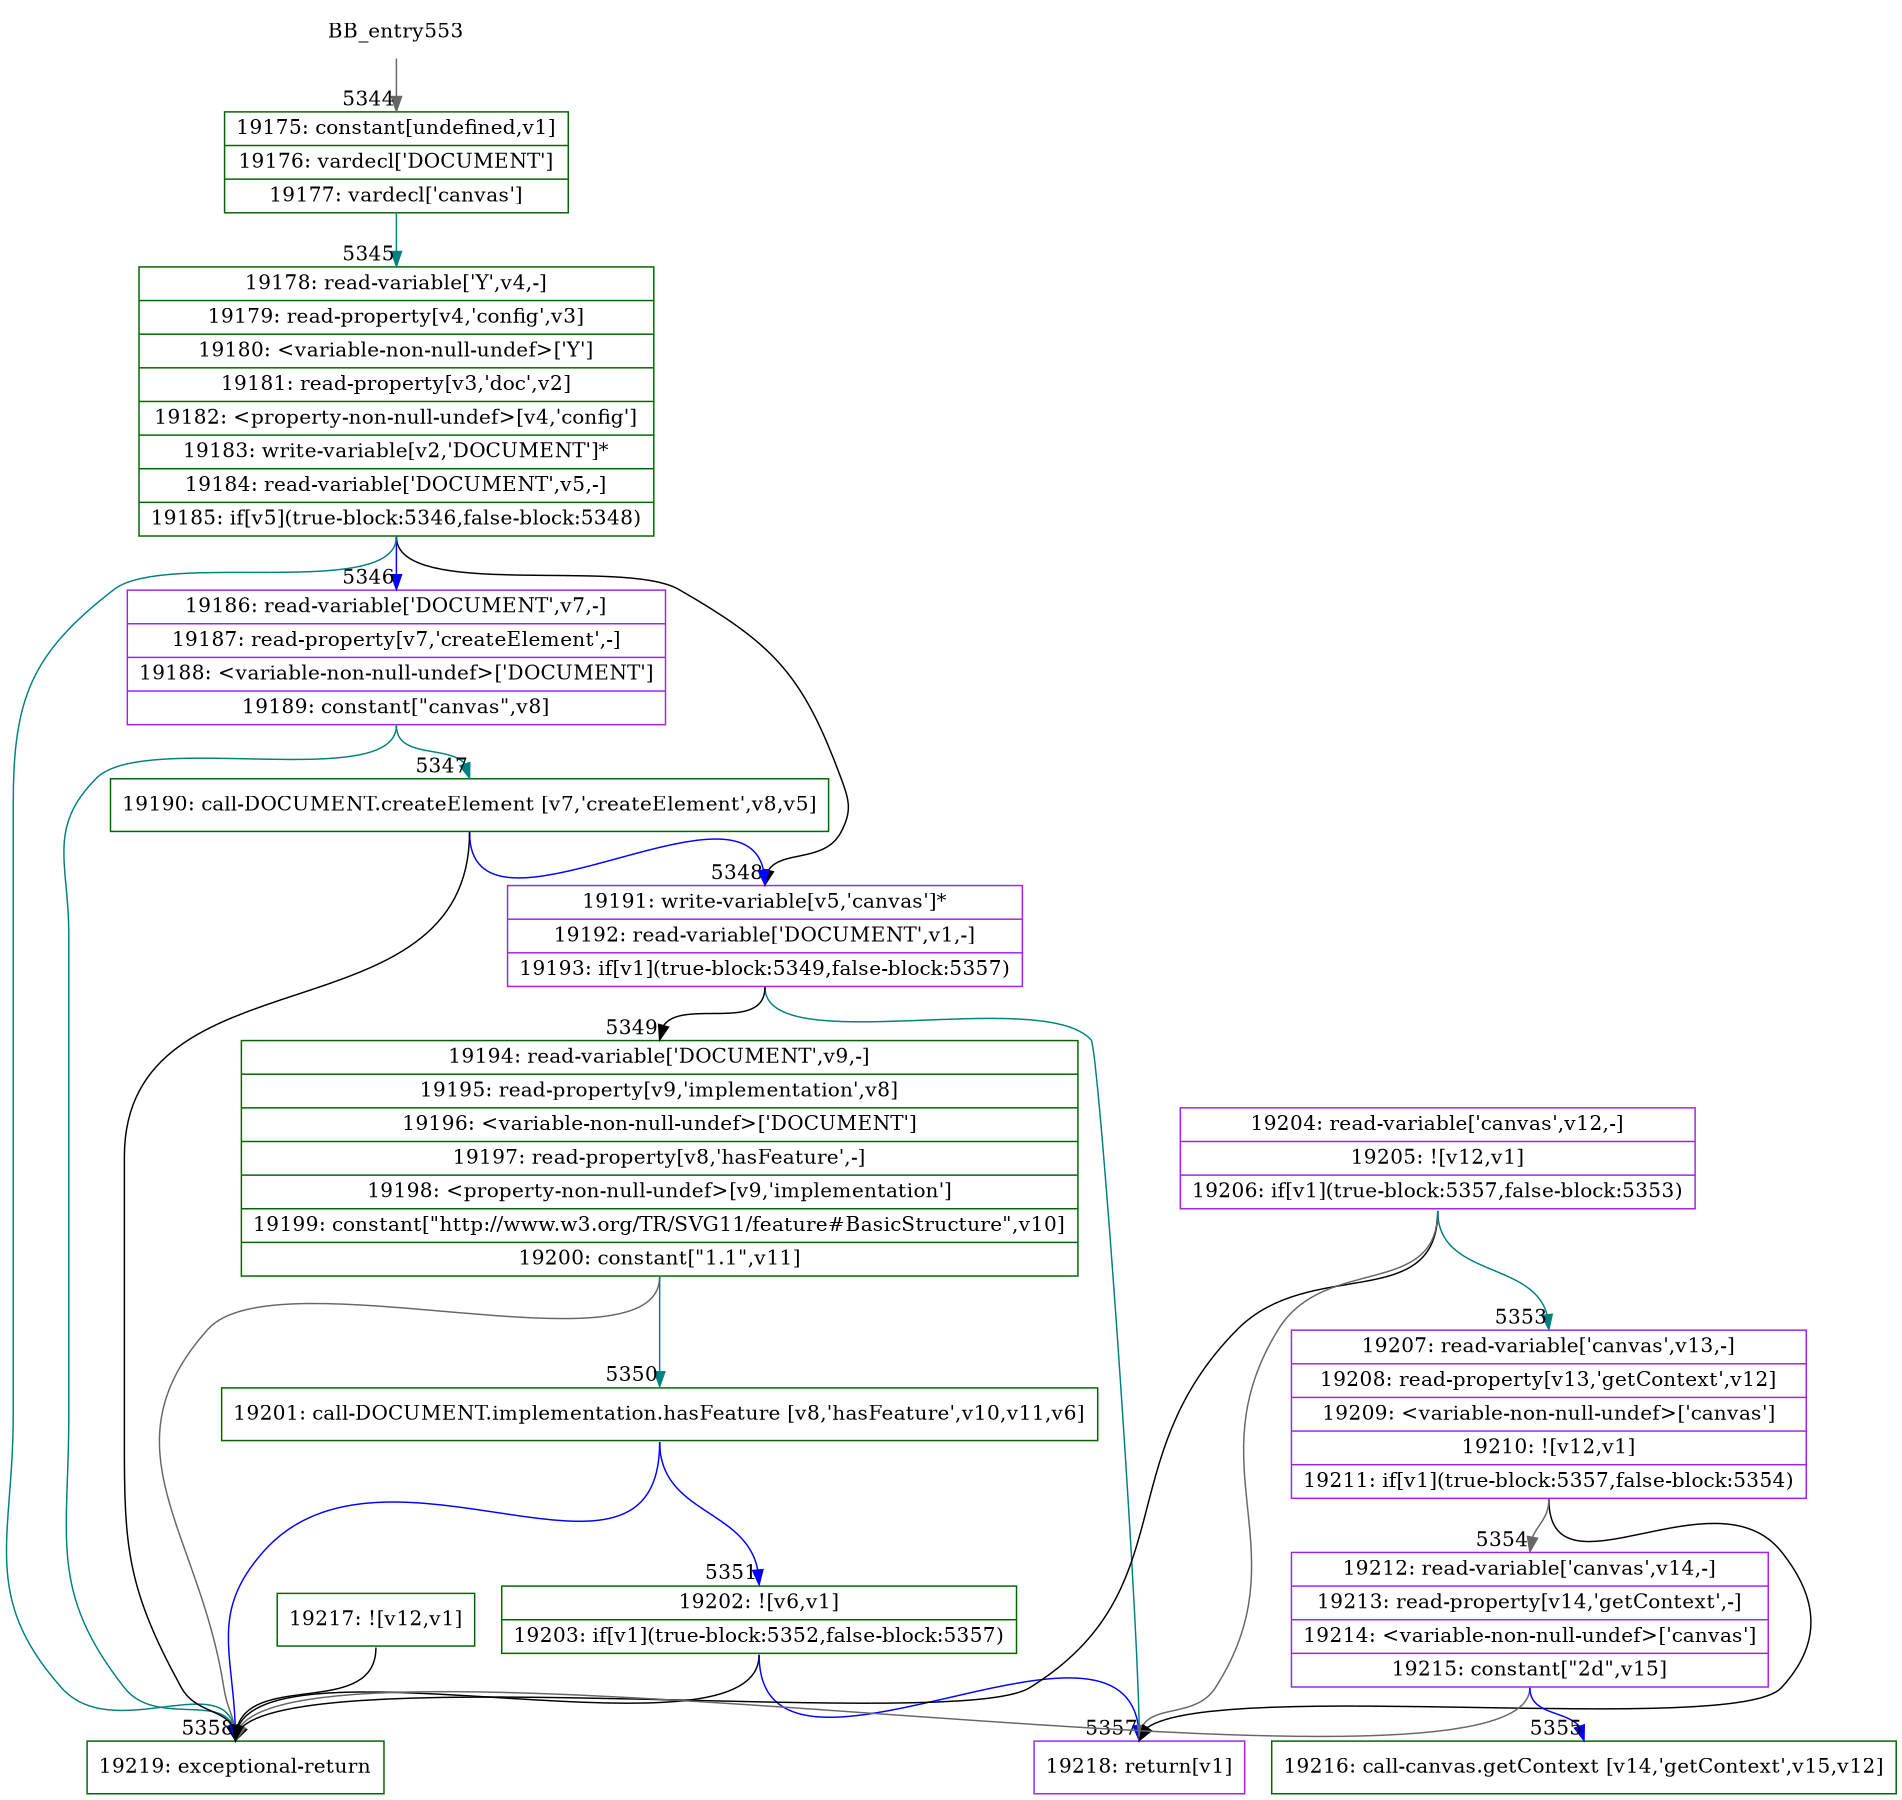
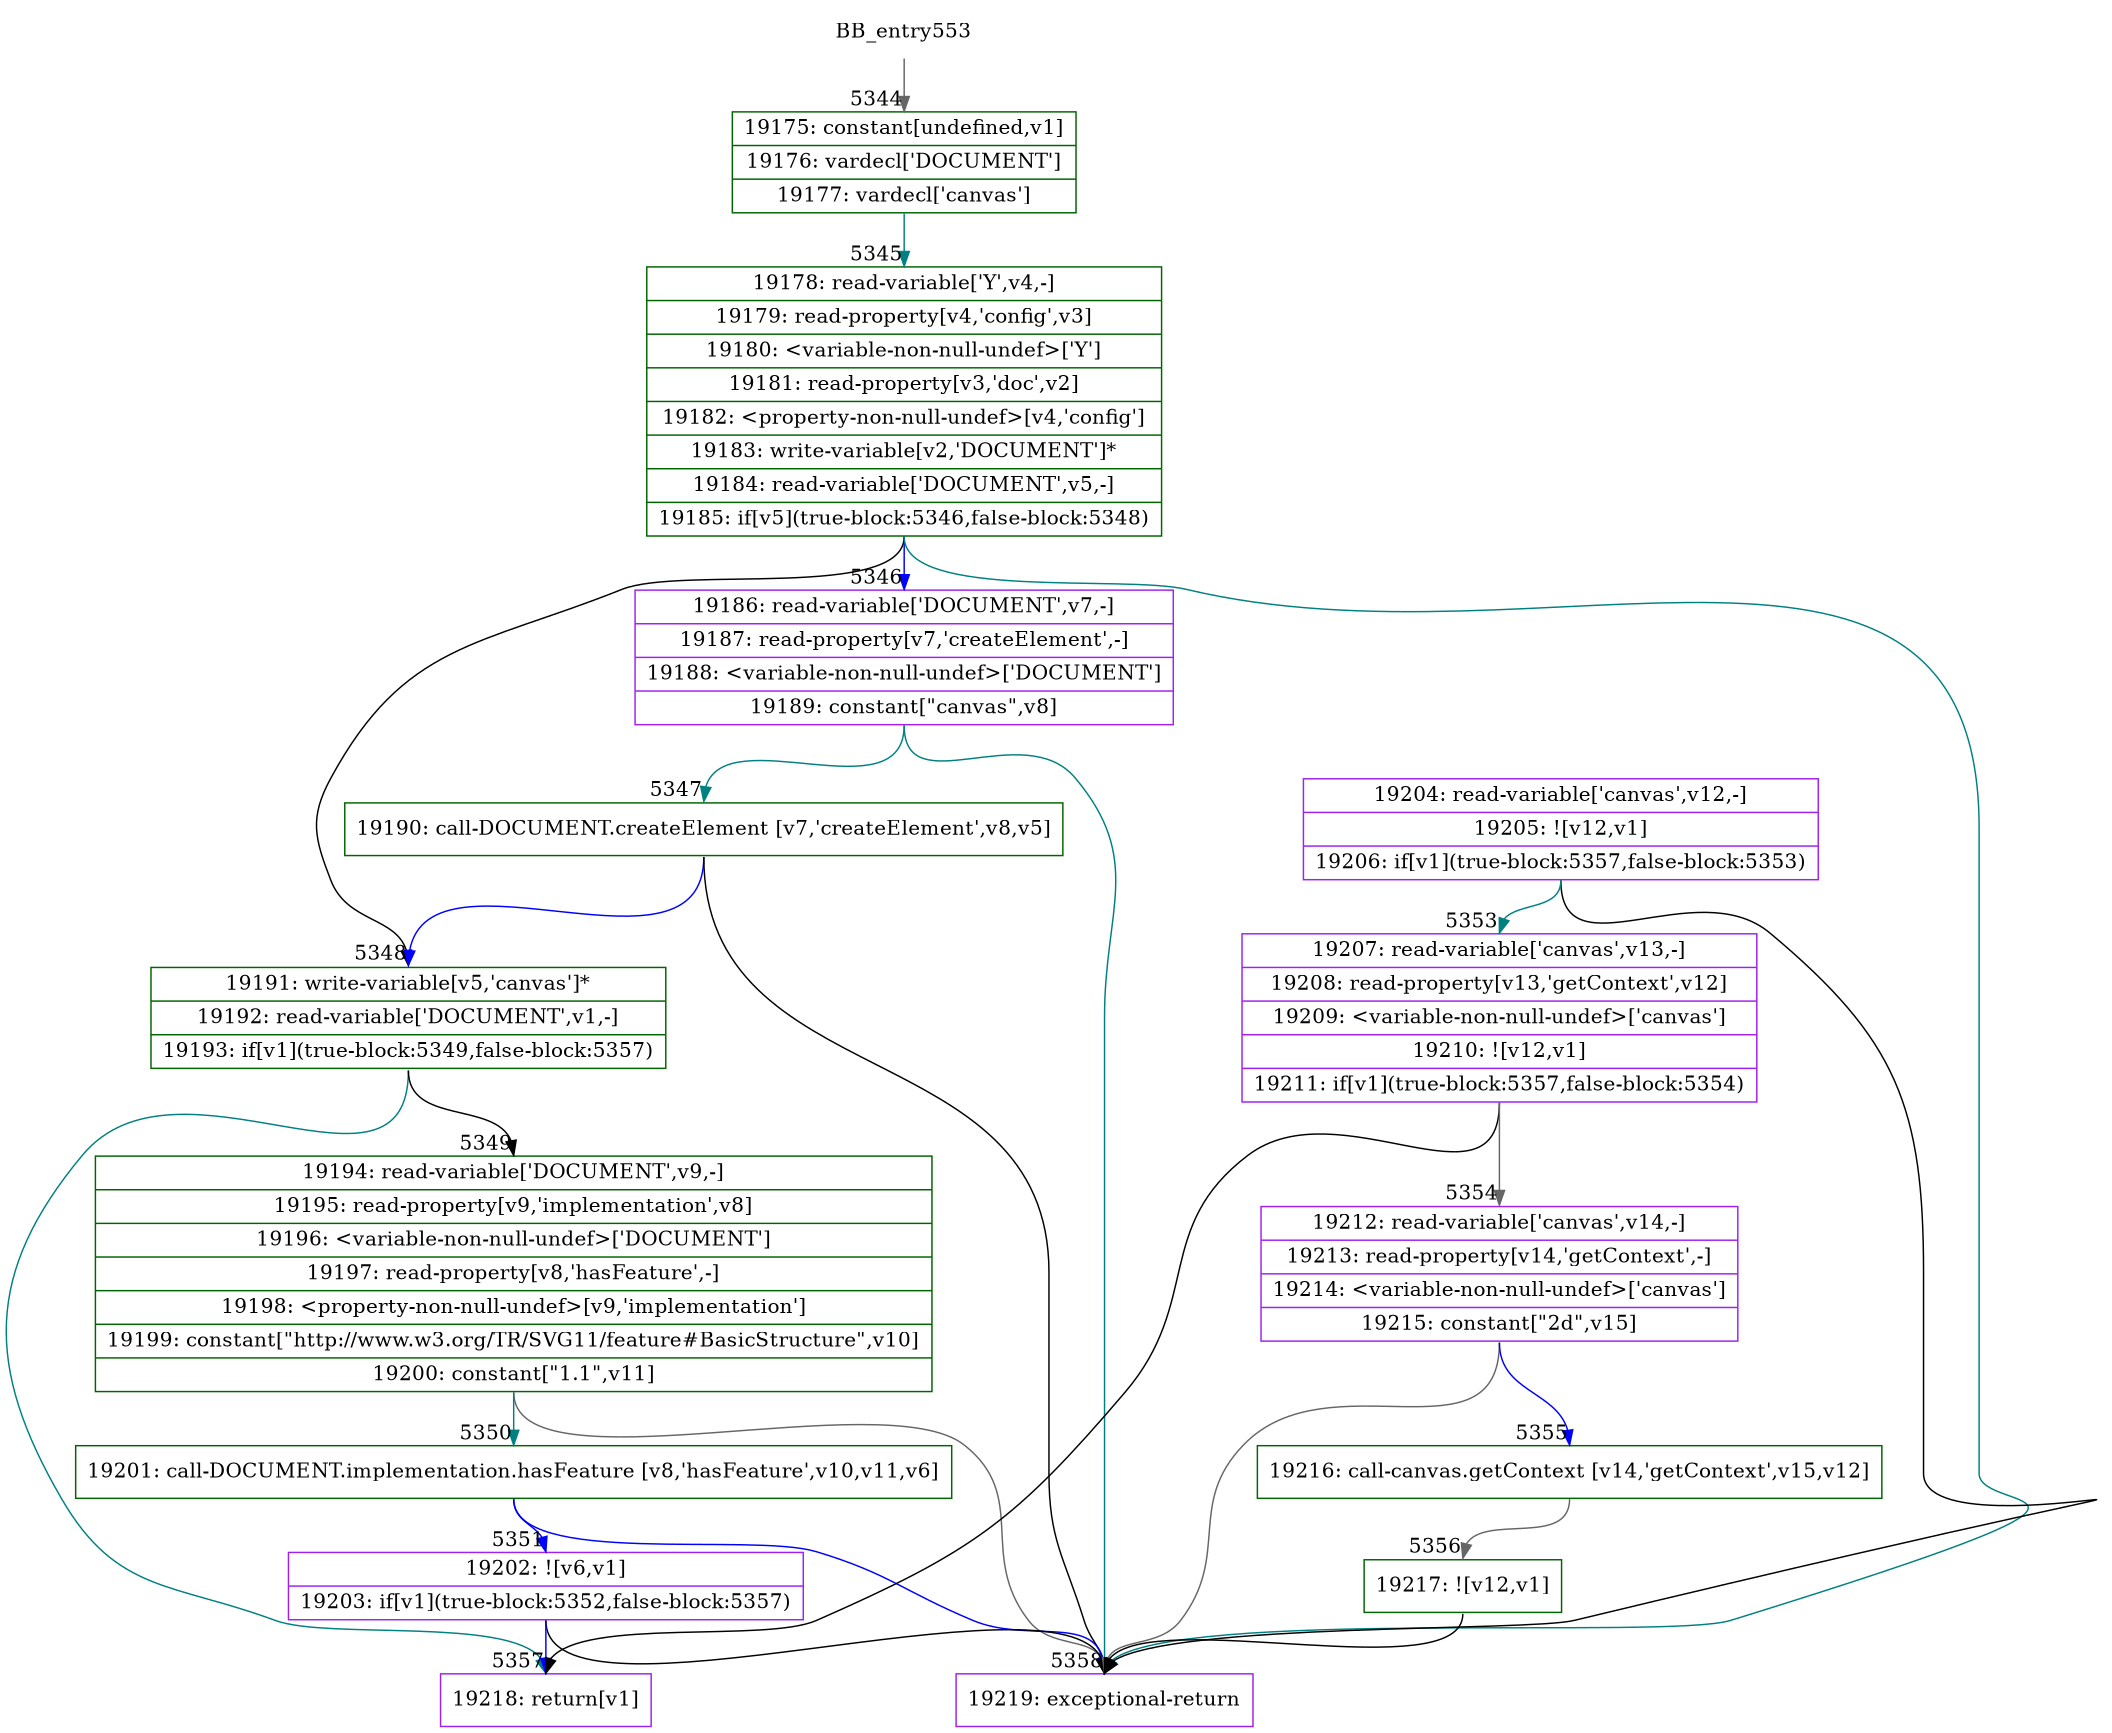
(765, 936) -> (408, 1018)
(1245, 1445) -> none
none -> (1524, 1528)
(759, 1620) -> (546, 1586)
(236, 1767) -> (1105, 1700)
